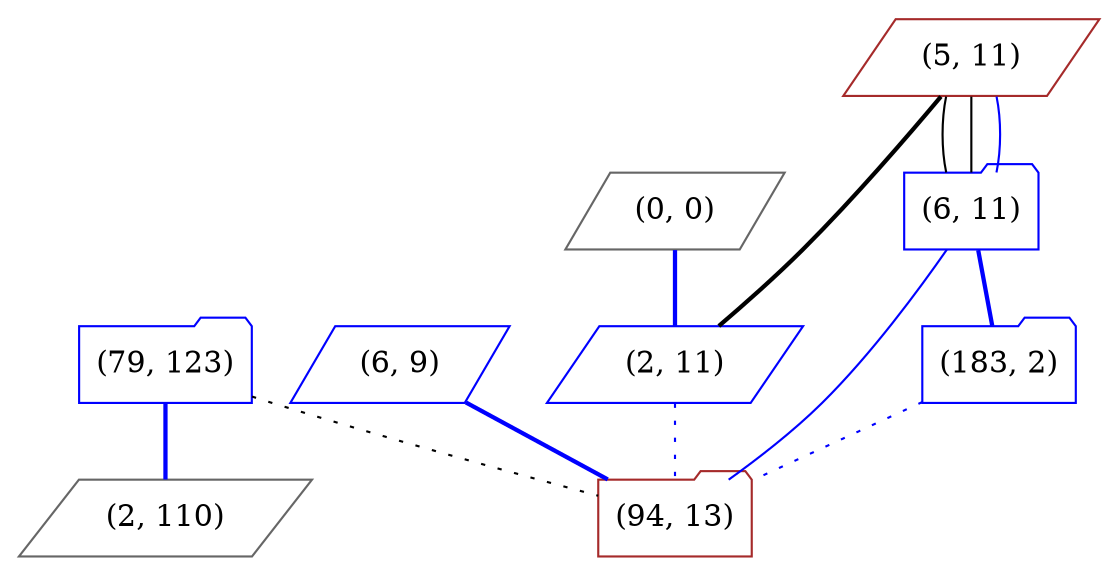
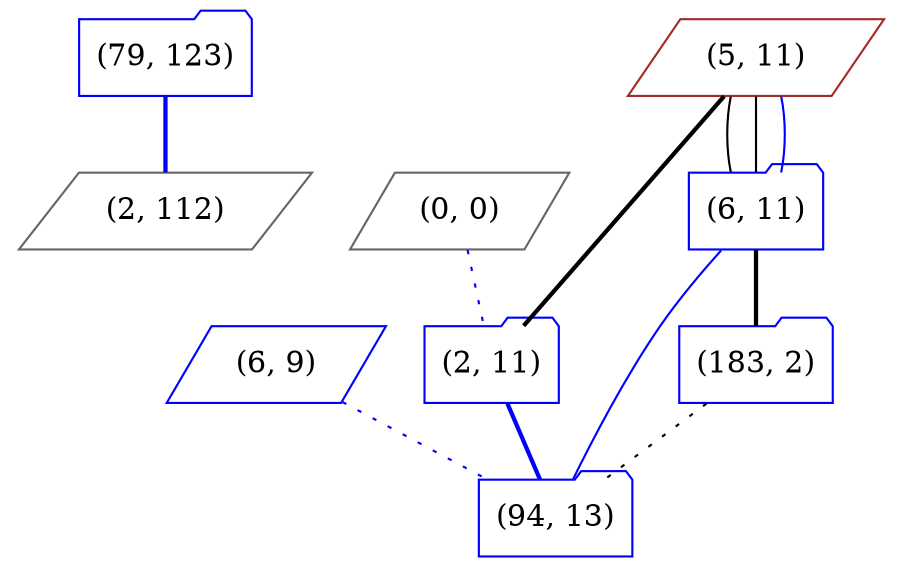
(675, 288) -> (476, 288)
(985, 288) -> (756, 288)
(675, 365) -> (492, 365)
(537, 441) -> (415, 441)
(837, 441) -> (656, 442)
(675, 442) -> (524, 442)
(425, 448) -> none
(165, 518) -> (165, 211)
(675, 518) -> (556, 518)
